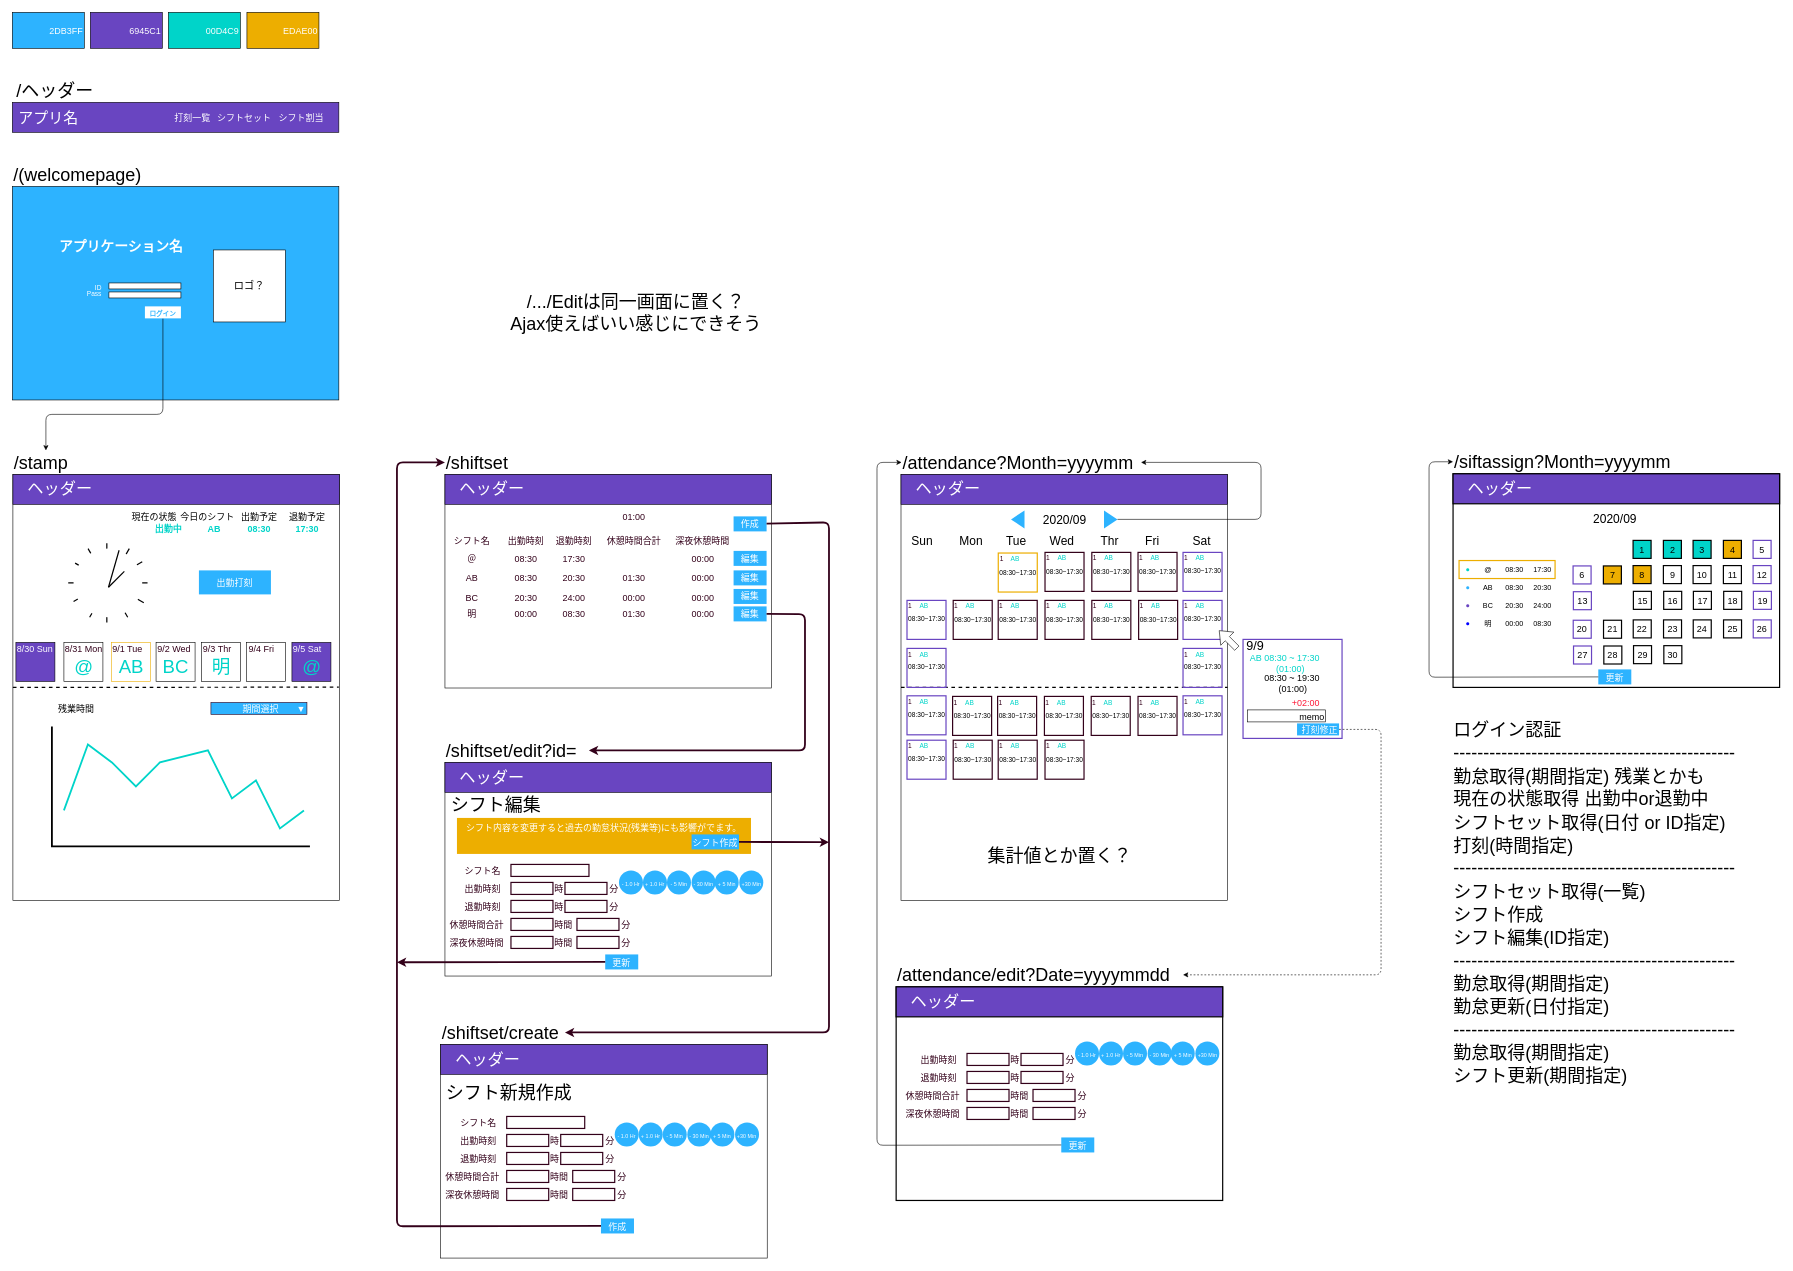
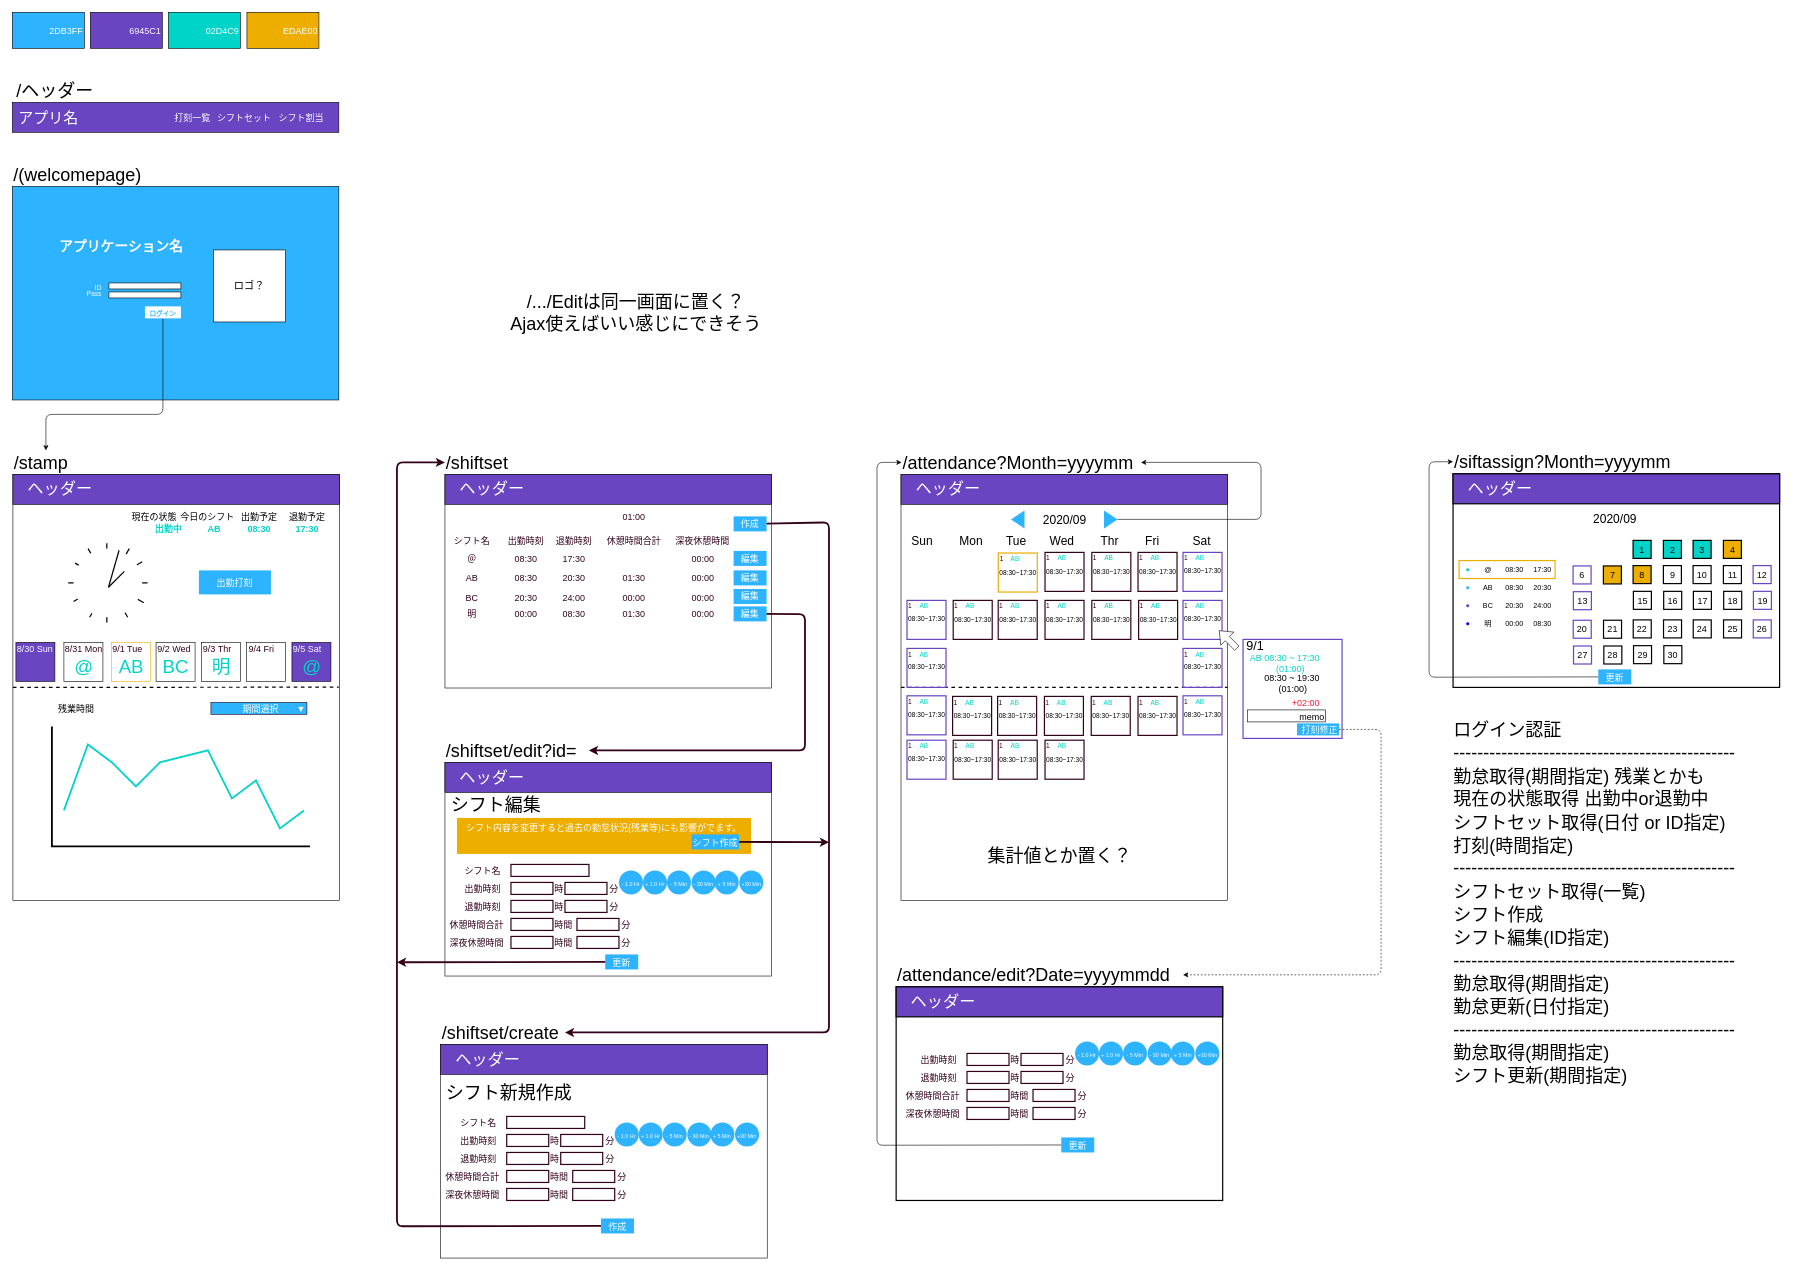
(224, 30) -> (224, 30)
(1762, 549) -> none
(1255, 645) -> (1255, 645)
